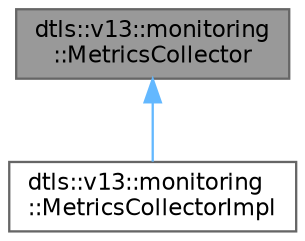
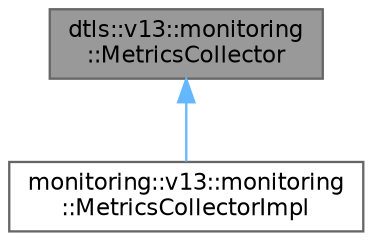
(153, 197) -> (186, 197)
